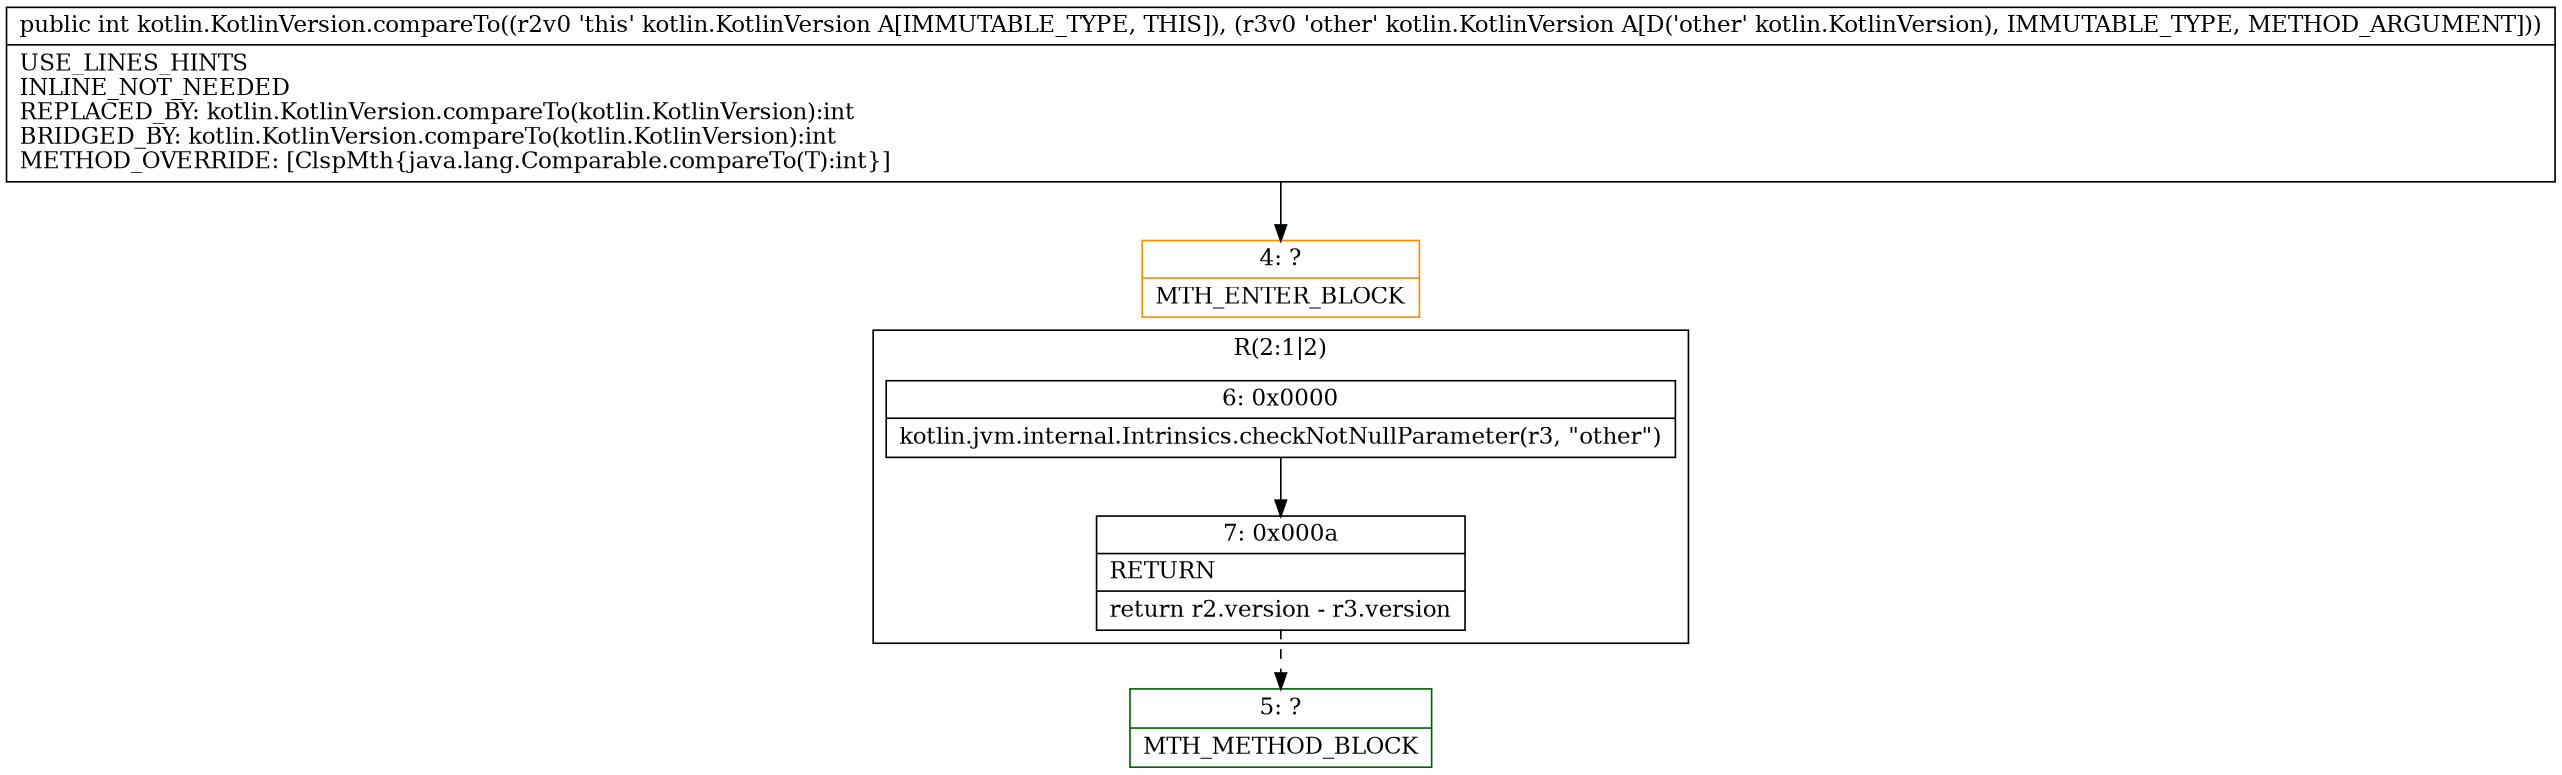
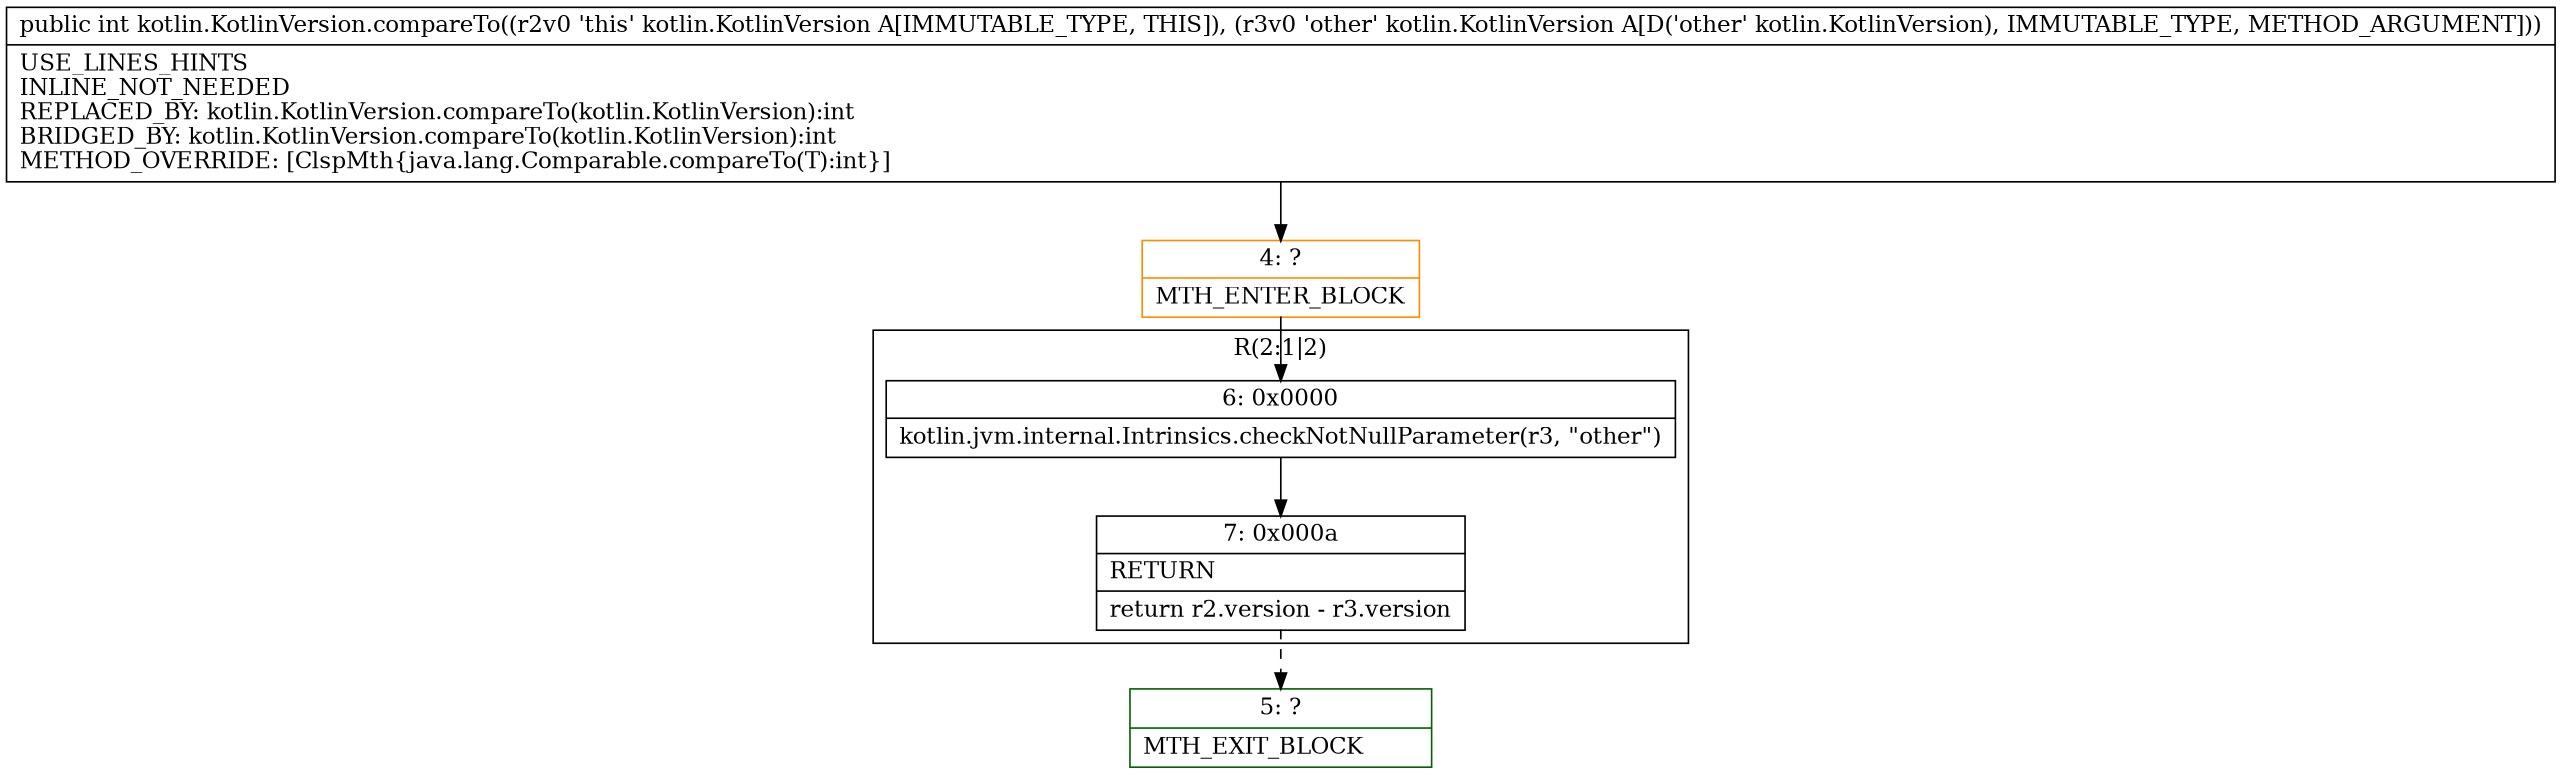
none -> (1281, 340)
(1281, 747) -> (1254, 747)
